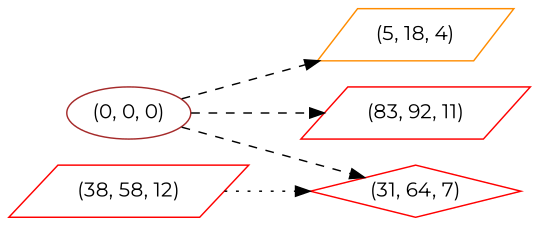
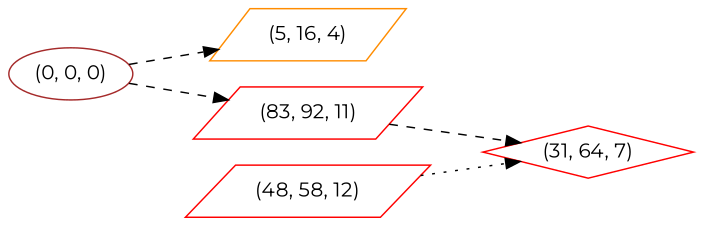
(416, 35) -> (308, 35)
(266, 150) -> (448, 132)
(129, 191) -> (308, 191)
